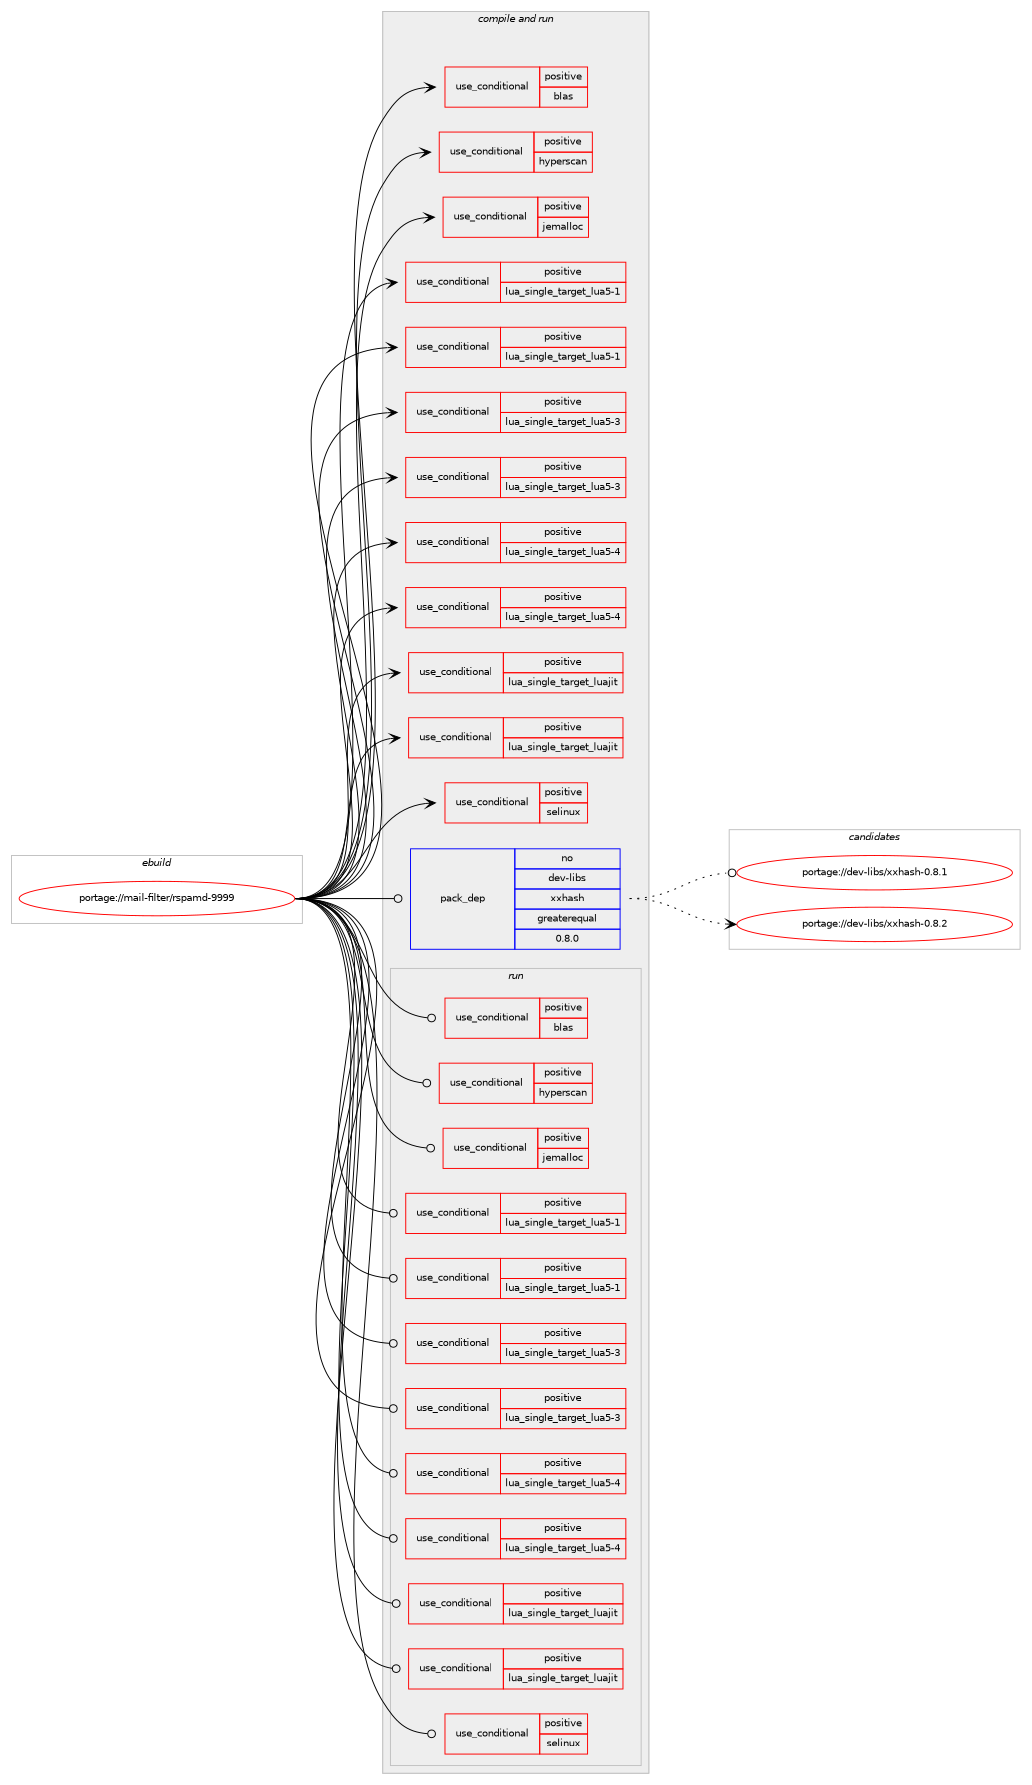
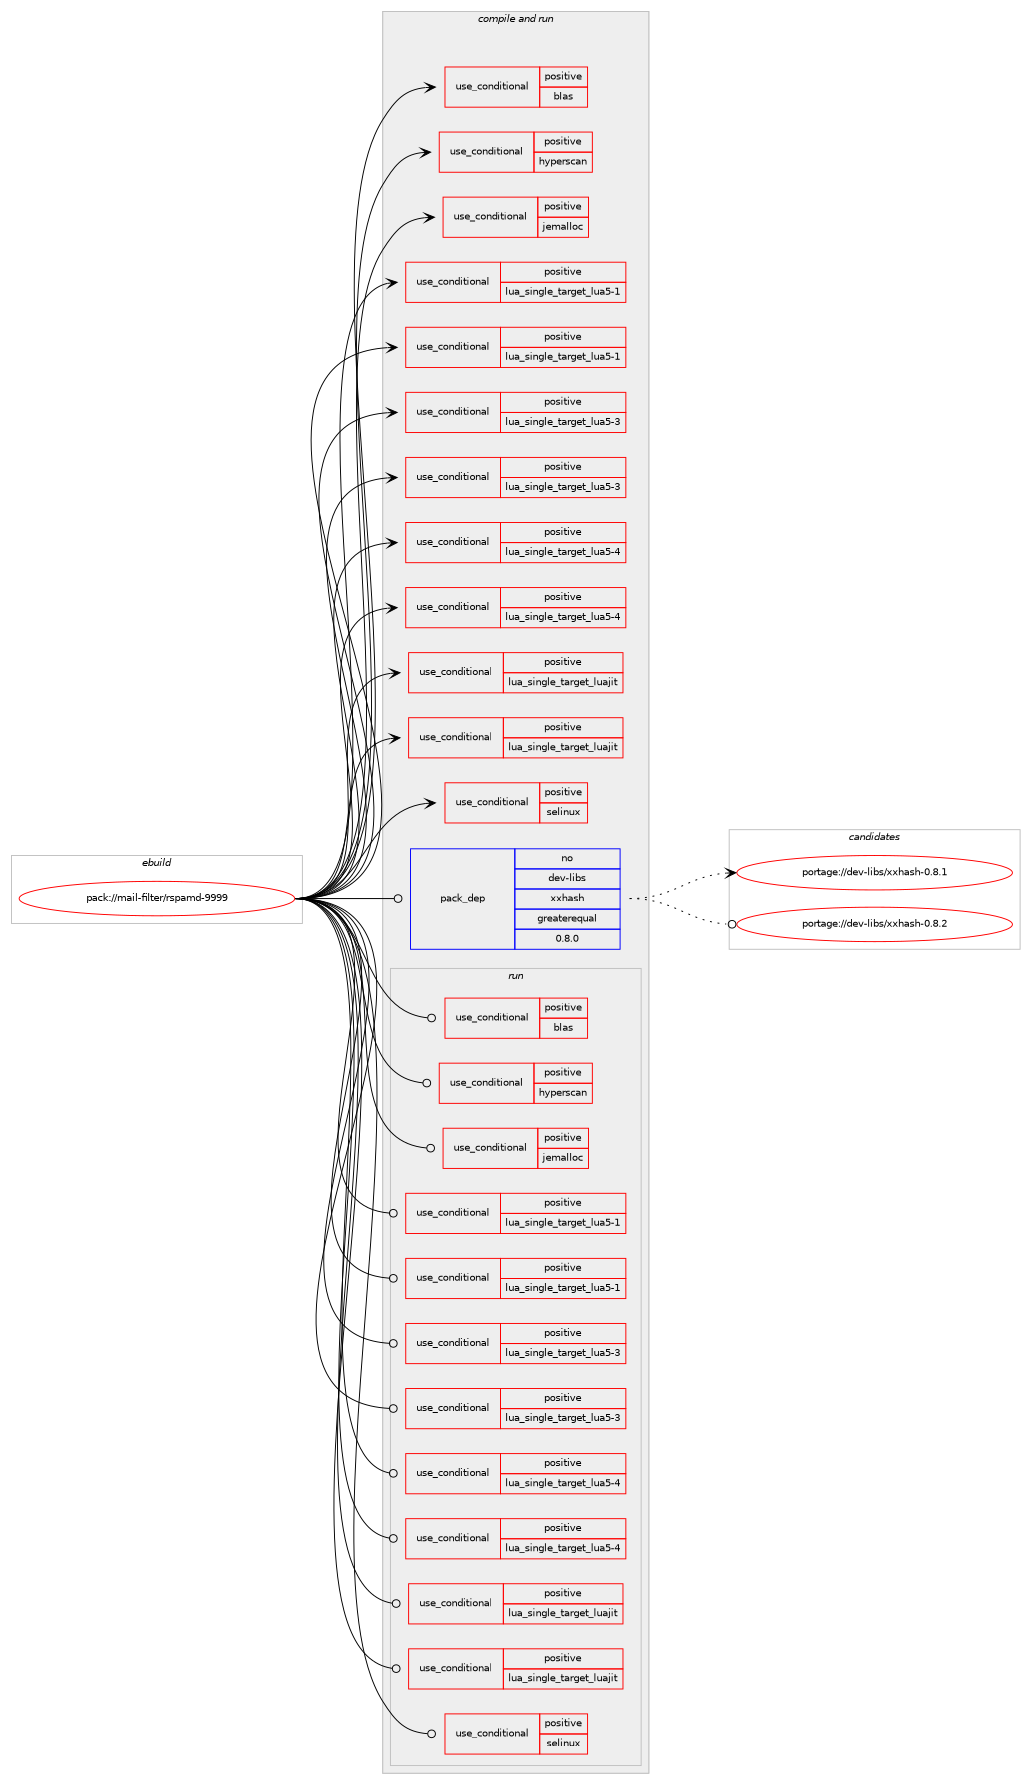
(678, 888) -> (678, 888)
(157, 899) -> (157, 899)
(678, 910) -> (678, 910)
